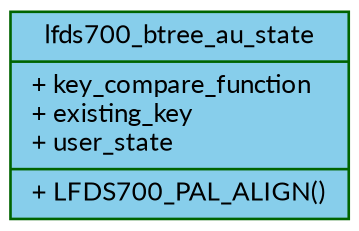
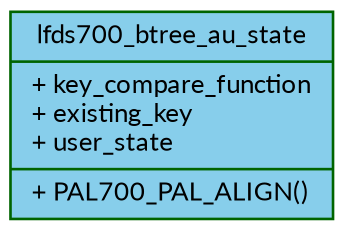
(180, 193) -> (170, 193)
